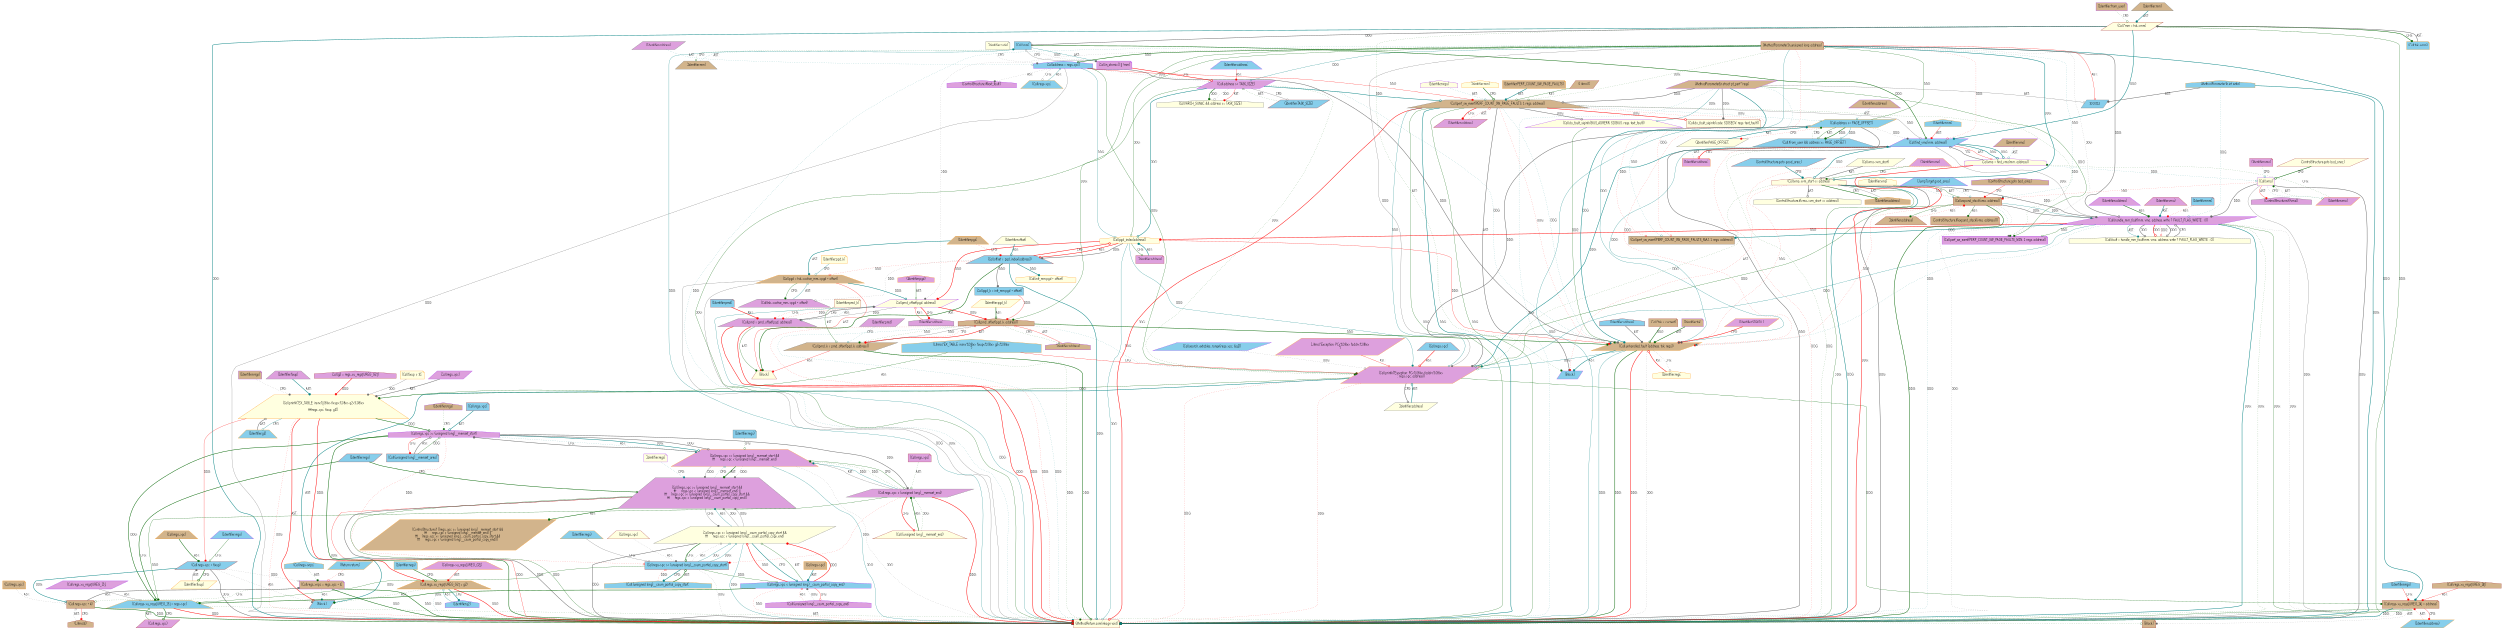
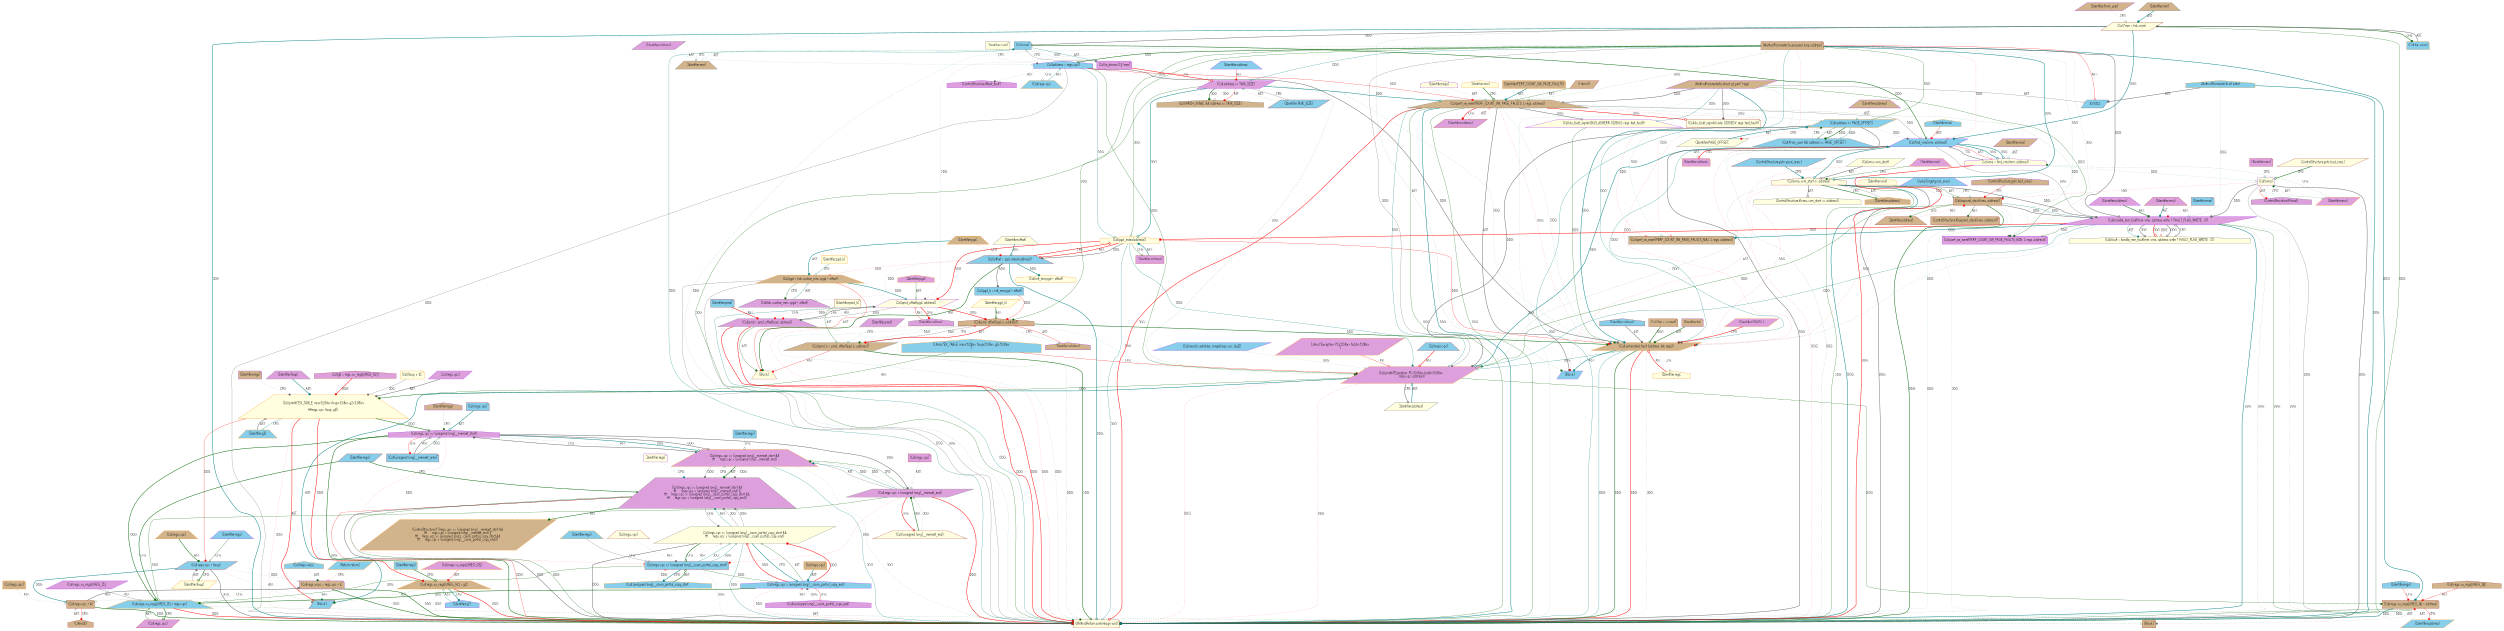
(2112, 7) -> (2105, 7)
(1210, 104) -> (1210, 104)
(480, 513) -> (480, 513)
